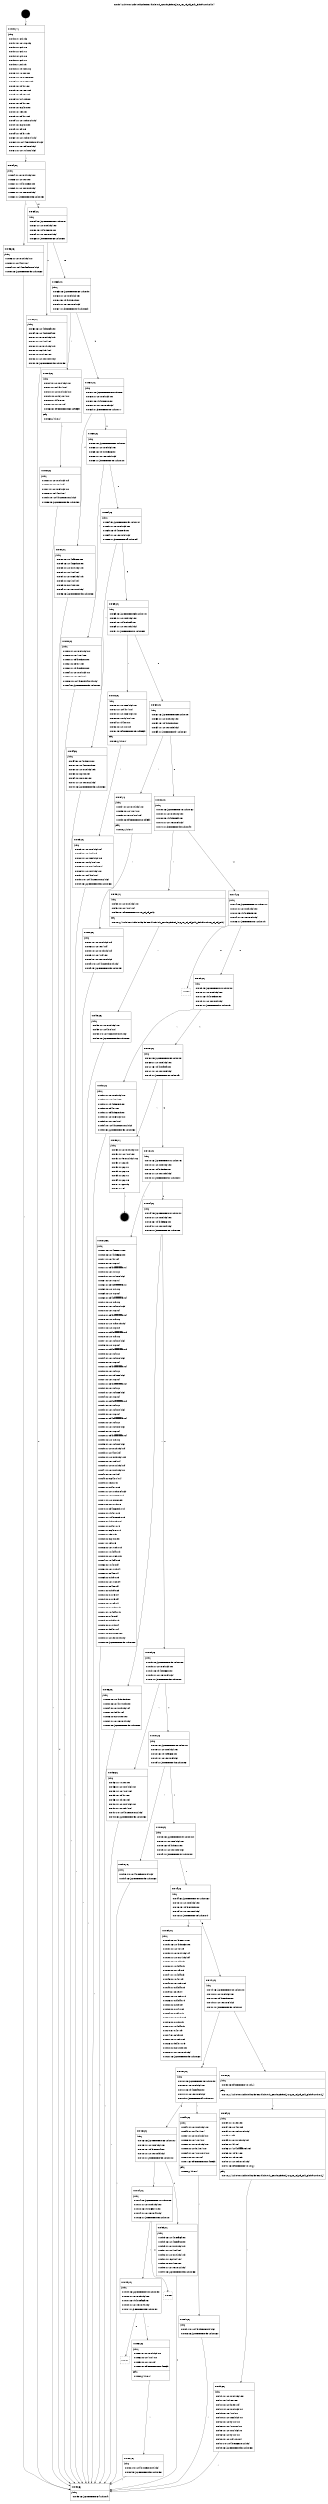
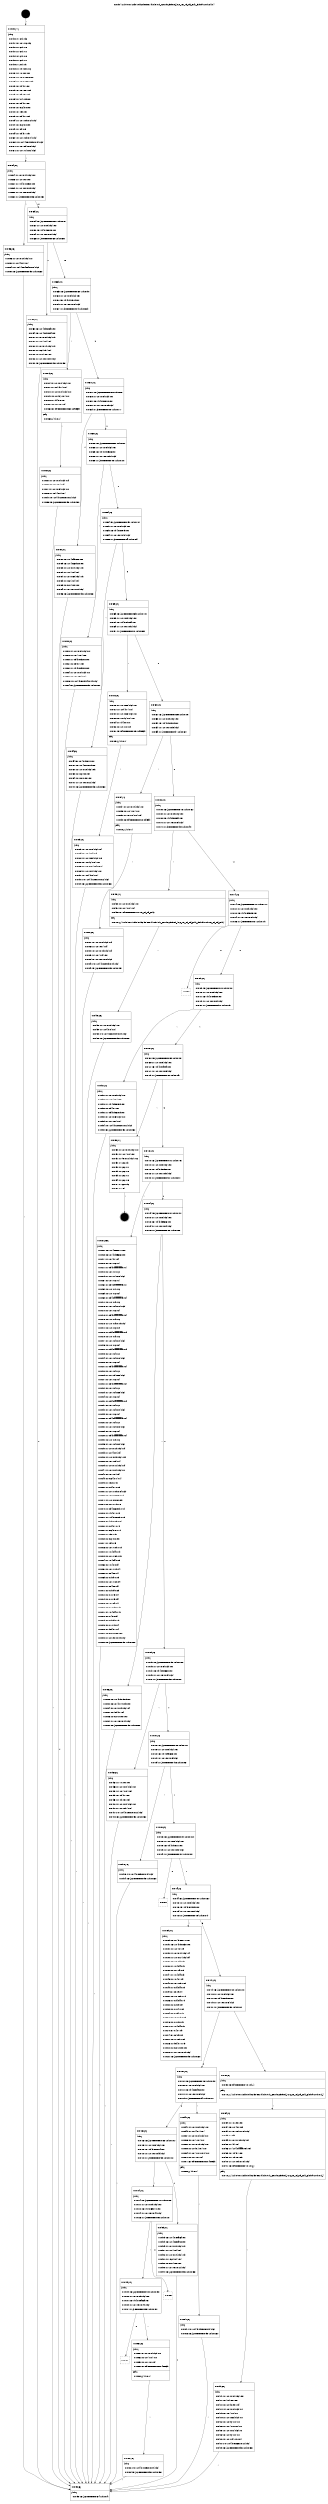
none -> (163, 1902)
